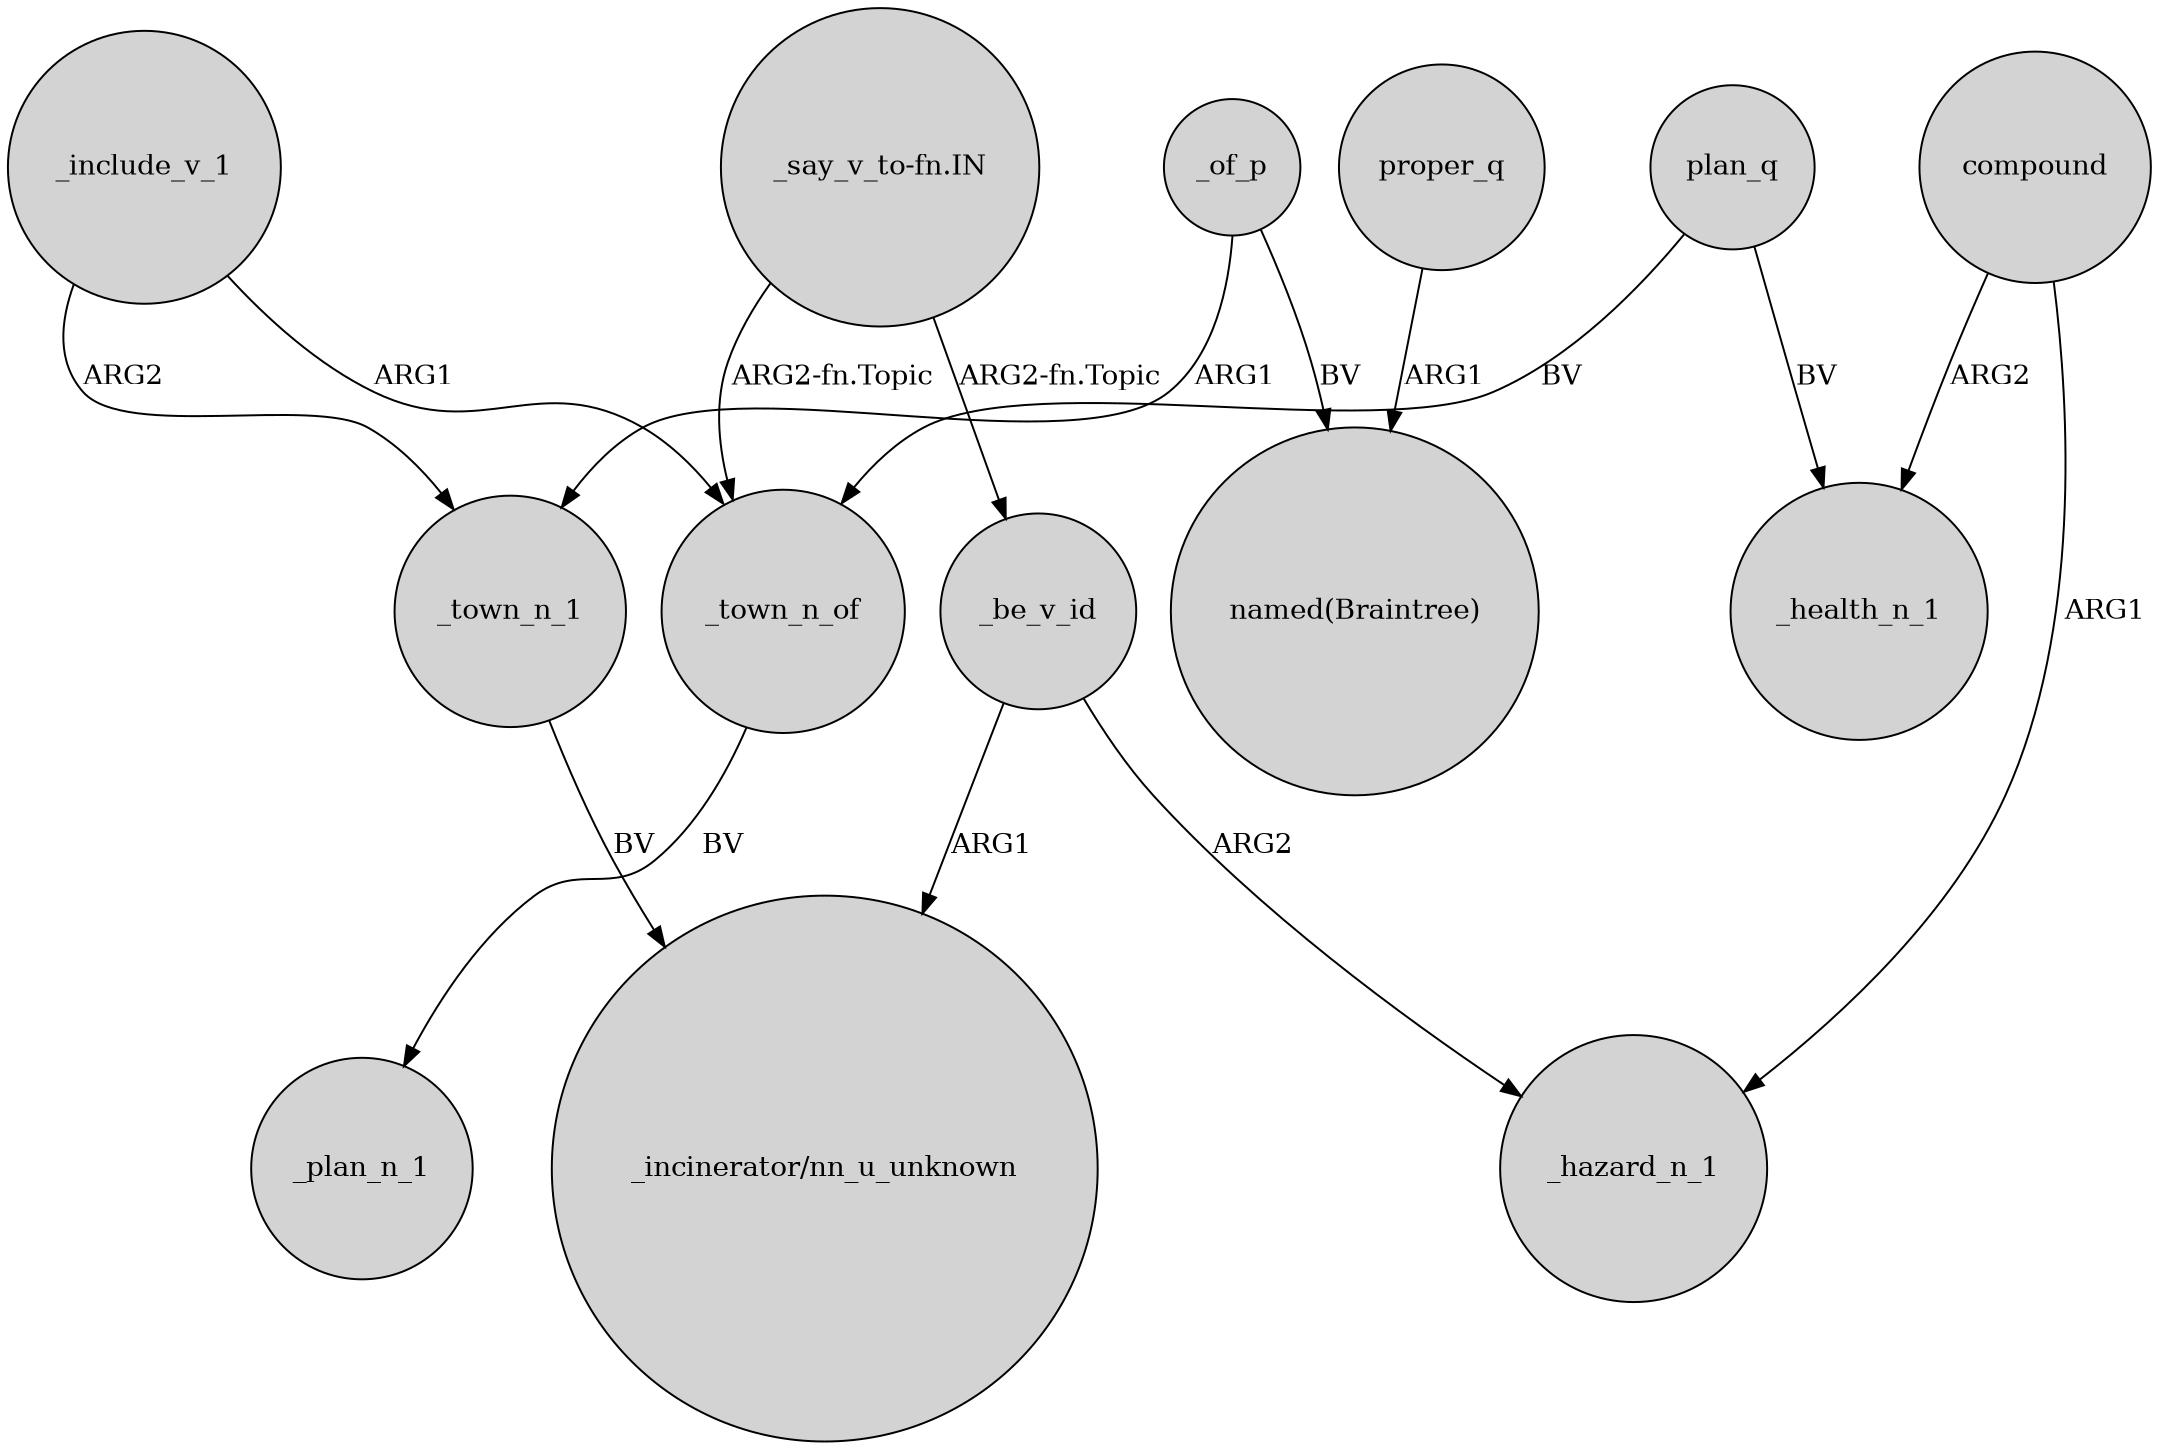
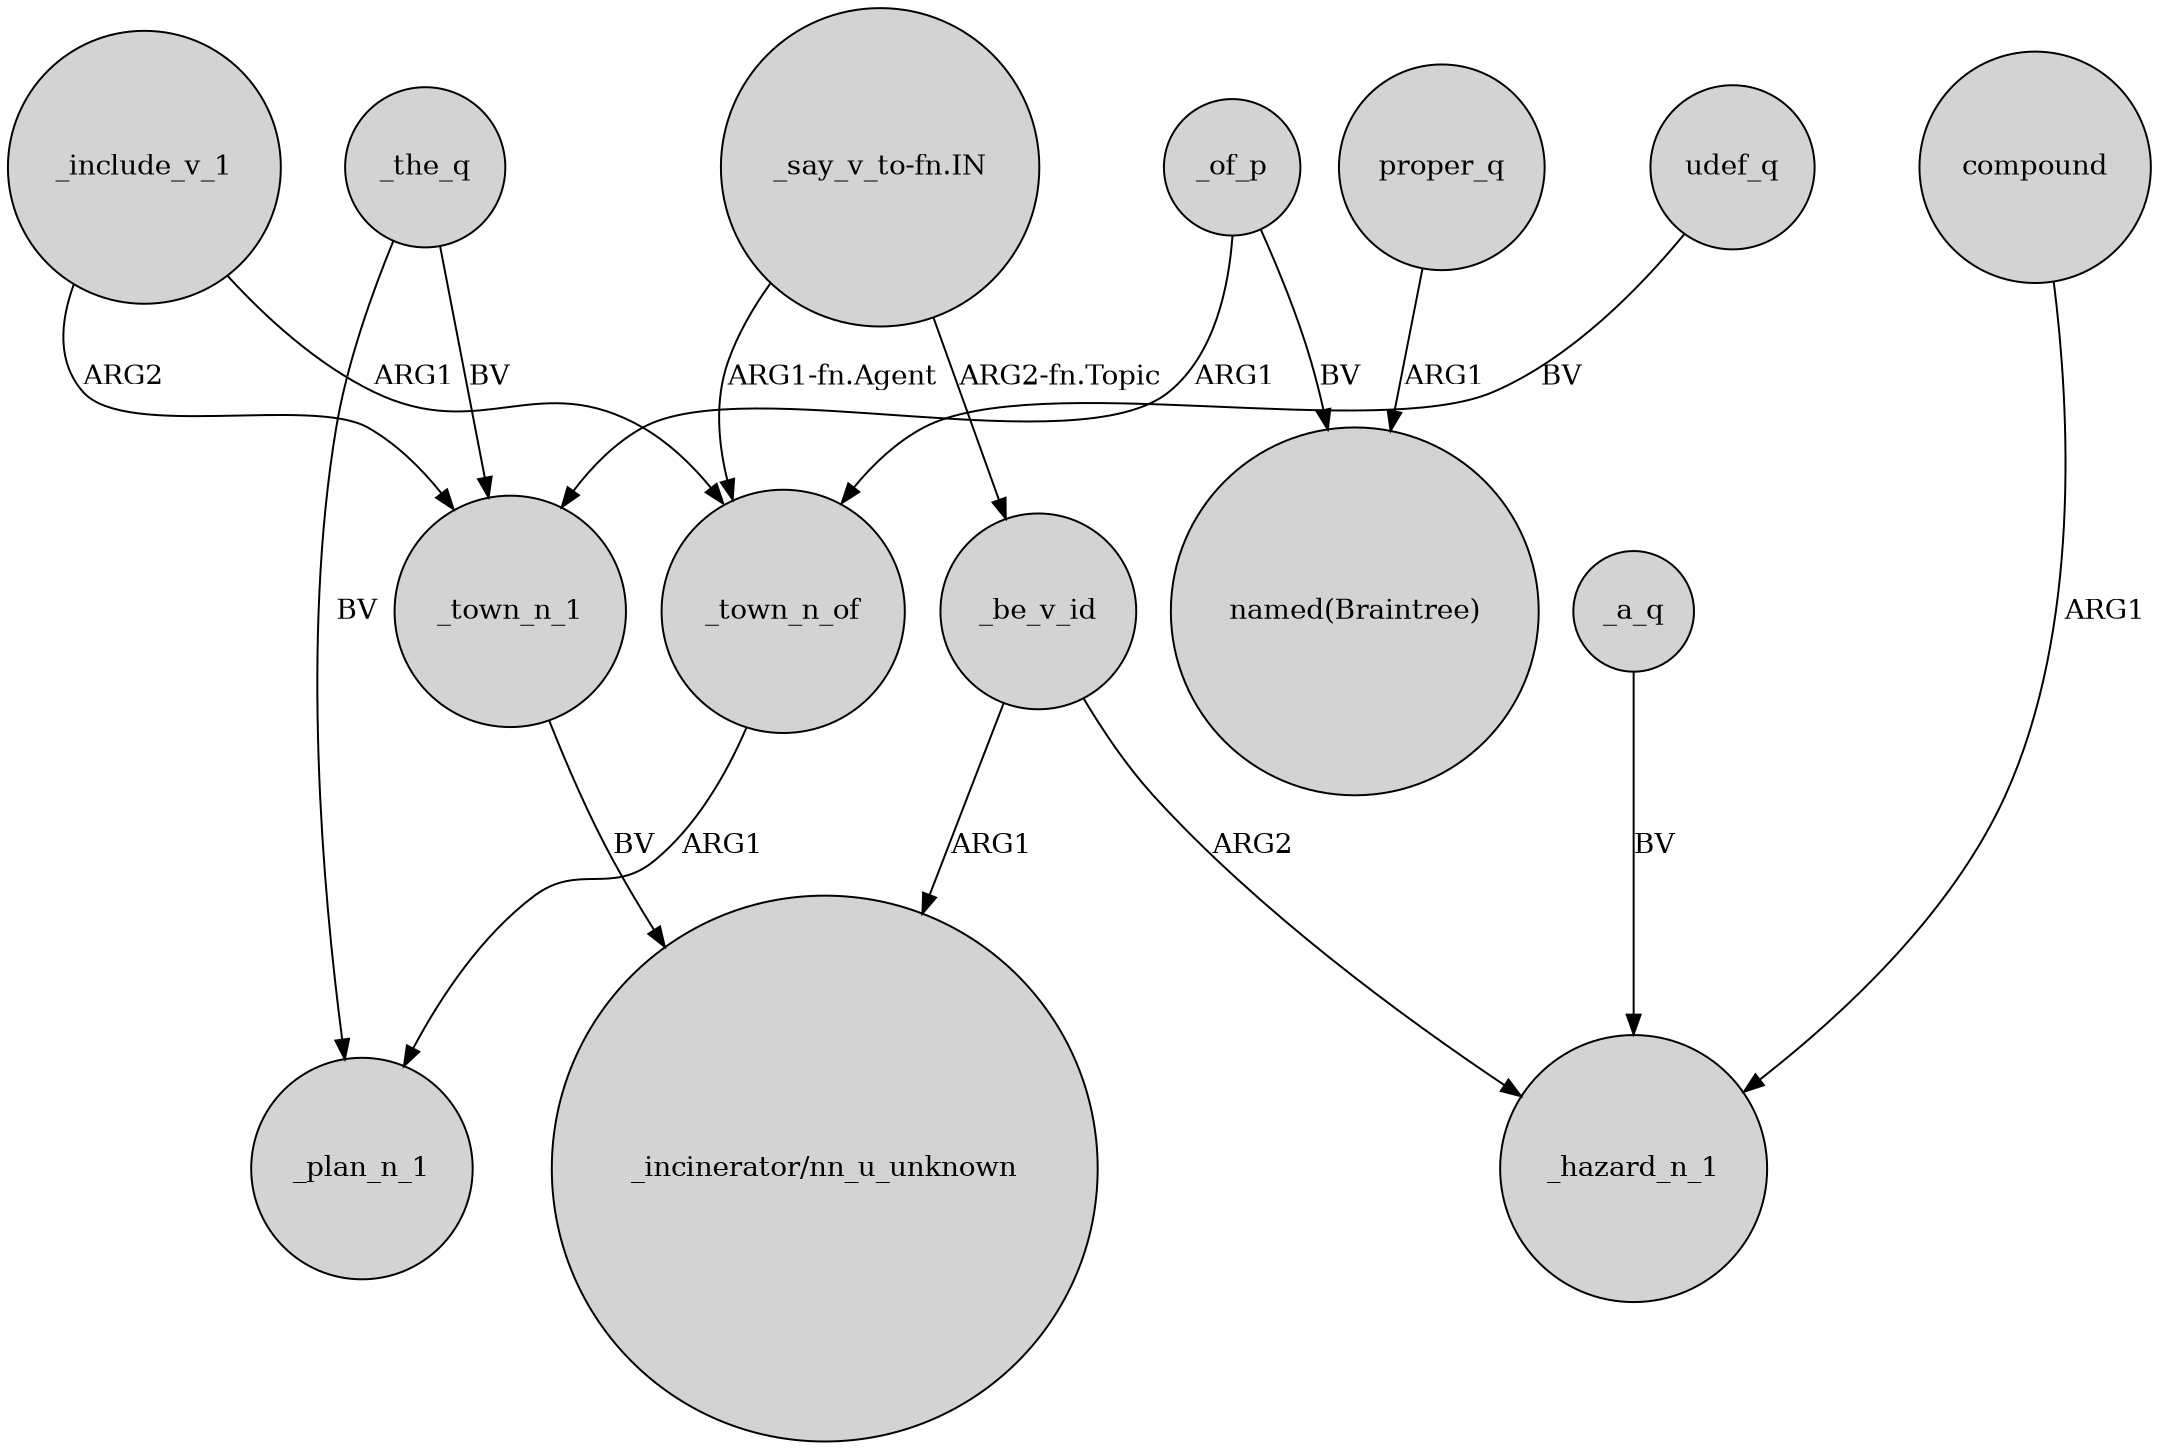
none -> (425, 167)
(1733, 167) -> (1733, 167)
(833, 377) -> (833, 377)
none -> (1634, 611)
(1859, 611) -> none
(723, 846) -> (723, 846)
